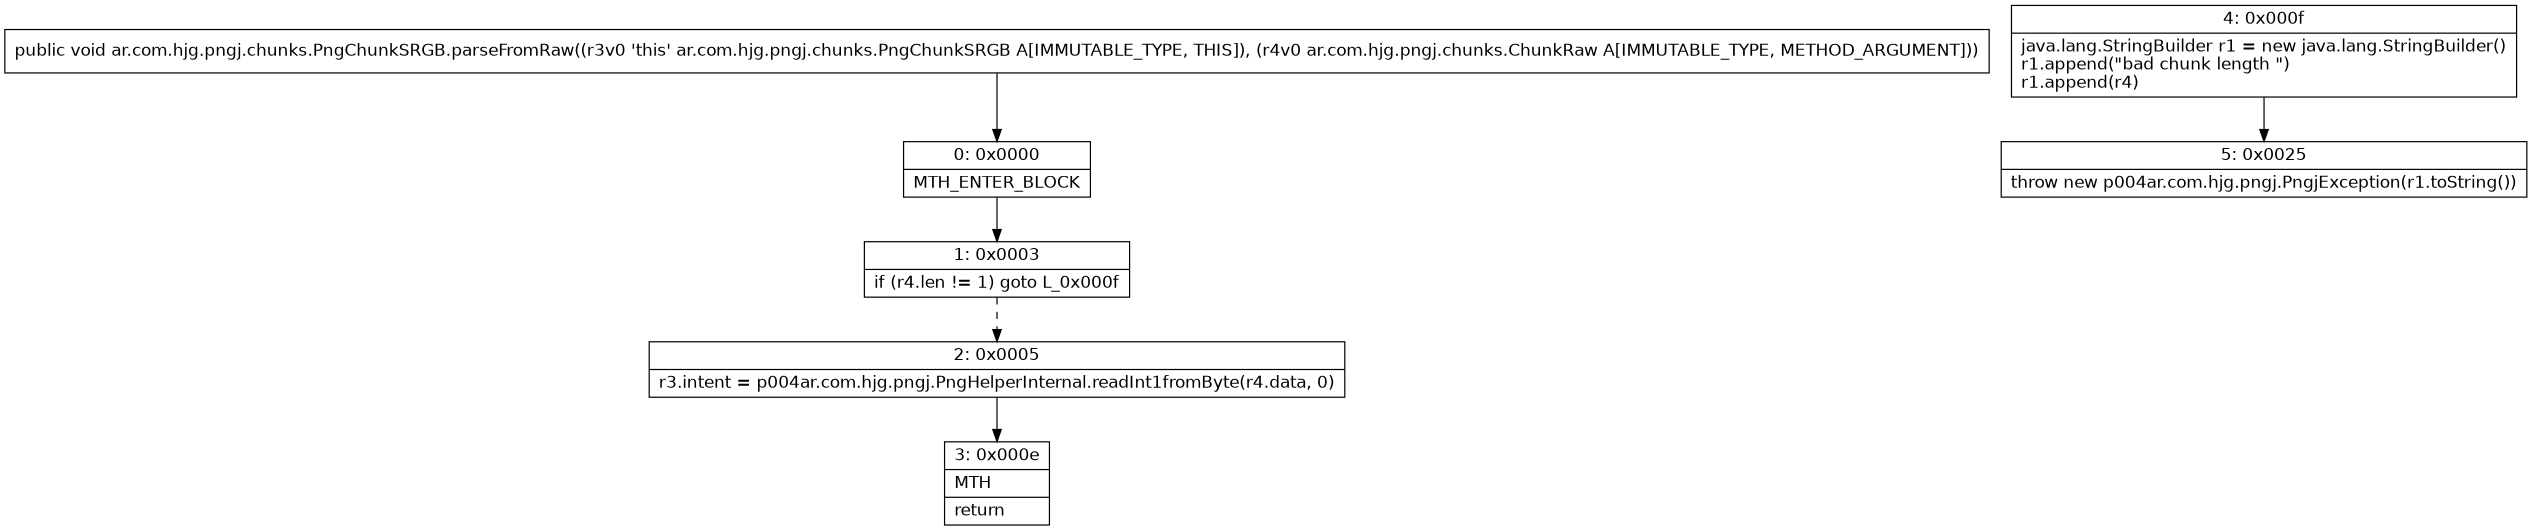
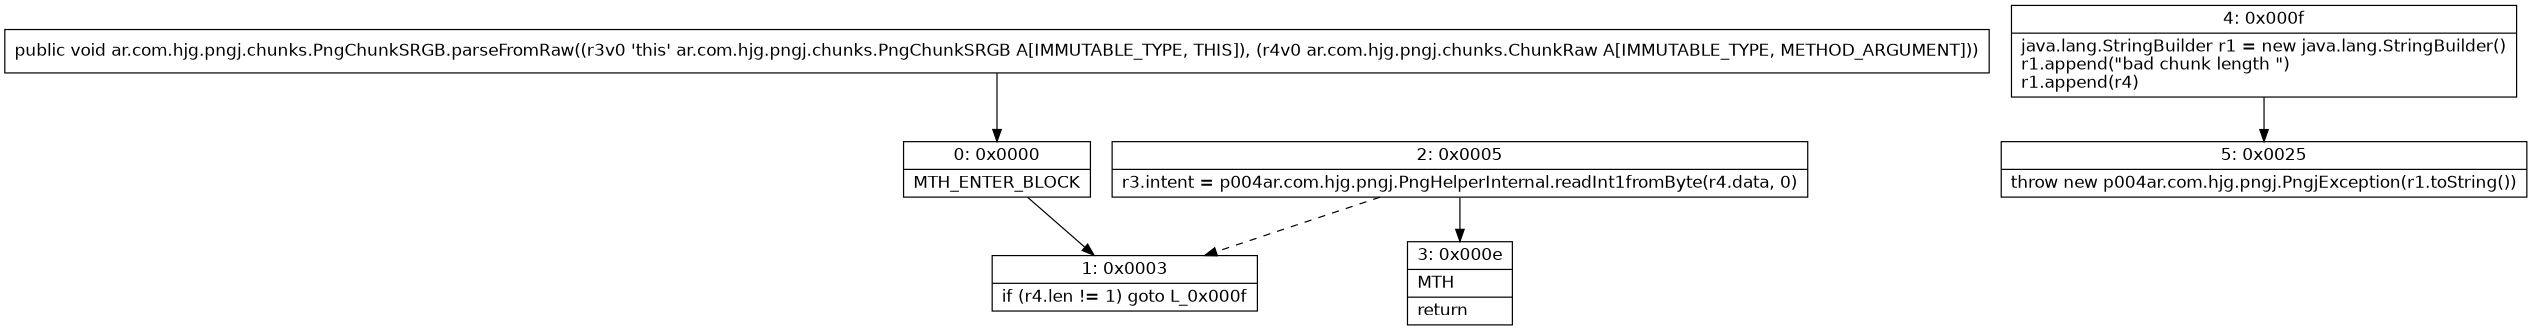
(997, 313) -> (1298, 224)
